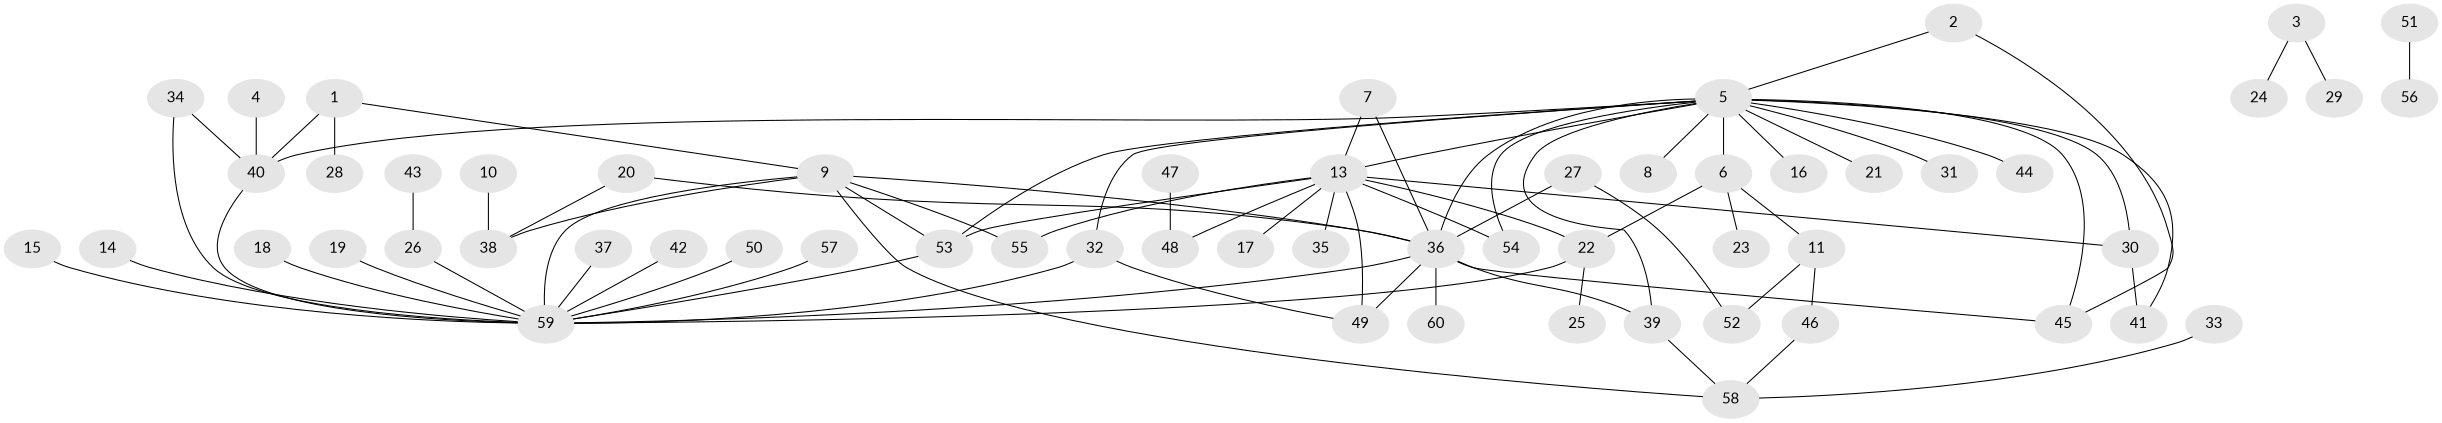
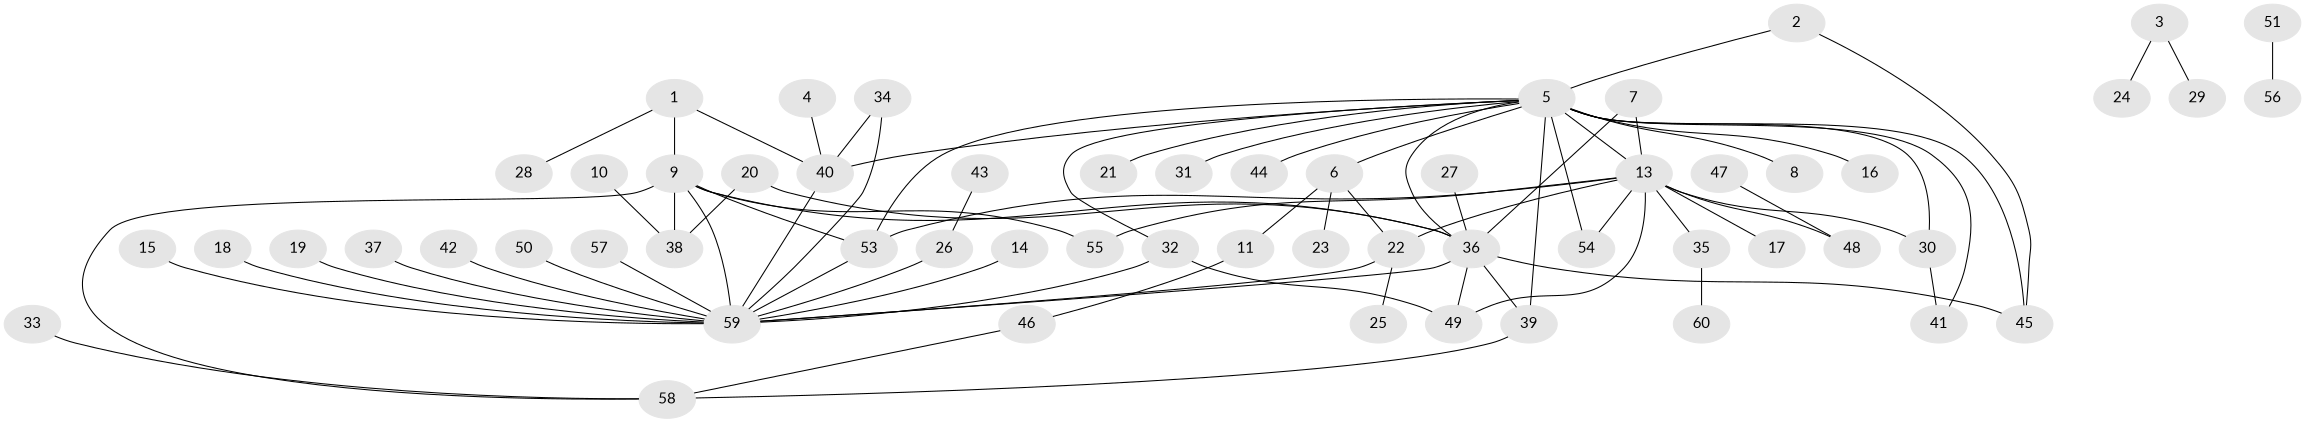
(1436, 293) -> (1702, 288)
(1732, 324) -> none
